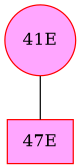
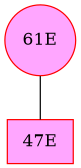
(40, 40) -> (40, 40)
